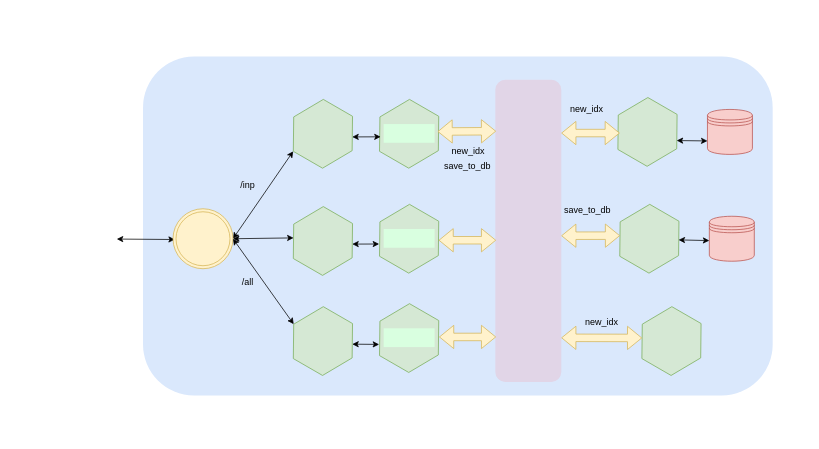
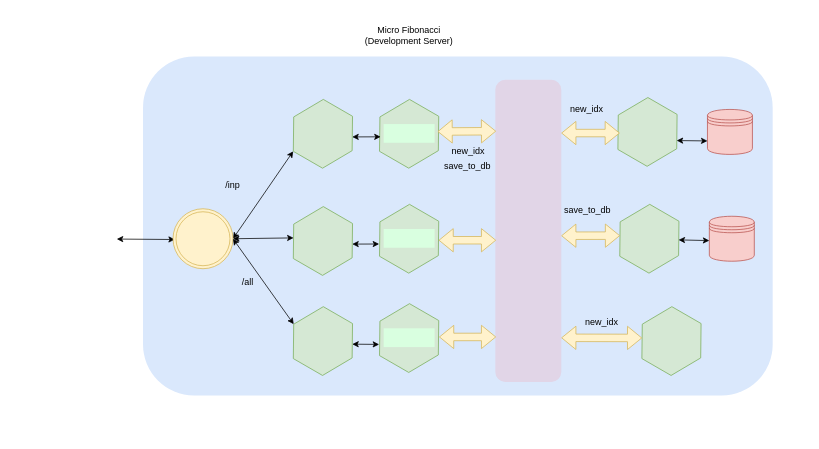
none -> (409, 36)
(248, 186) -> (233, 186)
